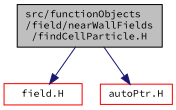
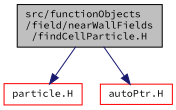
(43, 94) -> (43, 94)
